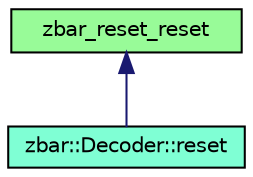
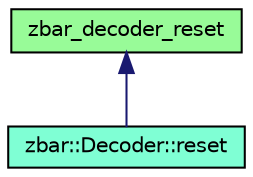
(127, 31) -> (127, 31)
